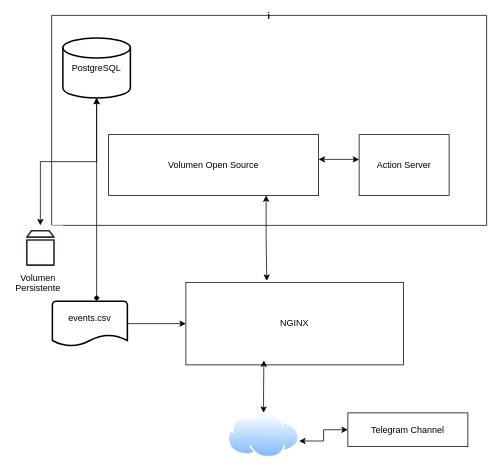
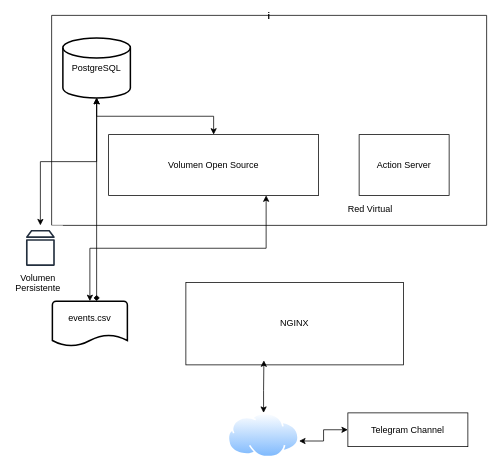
none -> (162, 116)
(339, 159) -> none
none -> (370, 214)
(266, 261) -> (178, 248)
(153, 324) -> none
